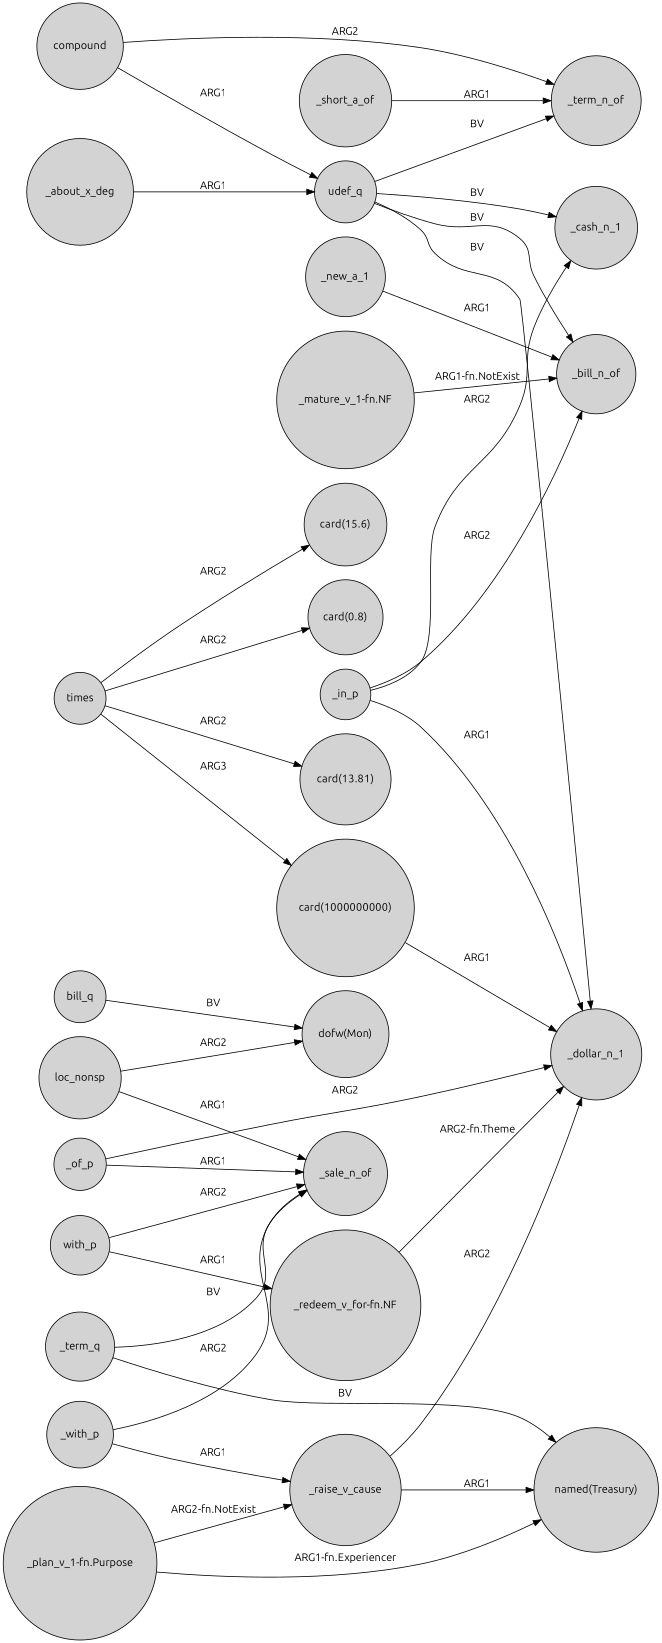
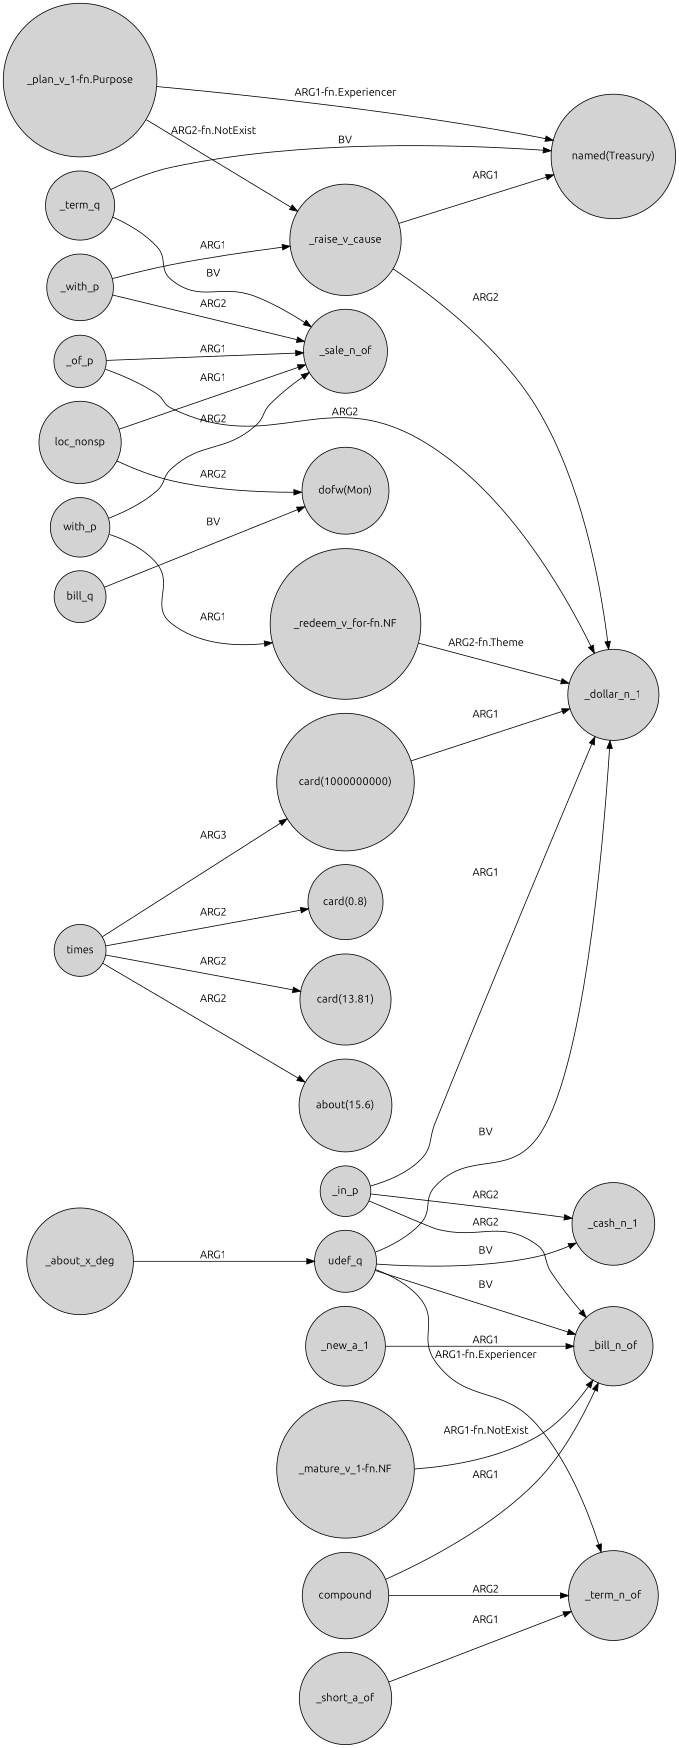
(213, 122) -> (510, 1505)
(477, 124) -> (486, 1355)
(345, 525) -> (345, 1105)
